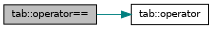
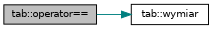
(170, 14) -> (170, 14)
